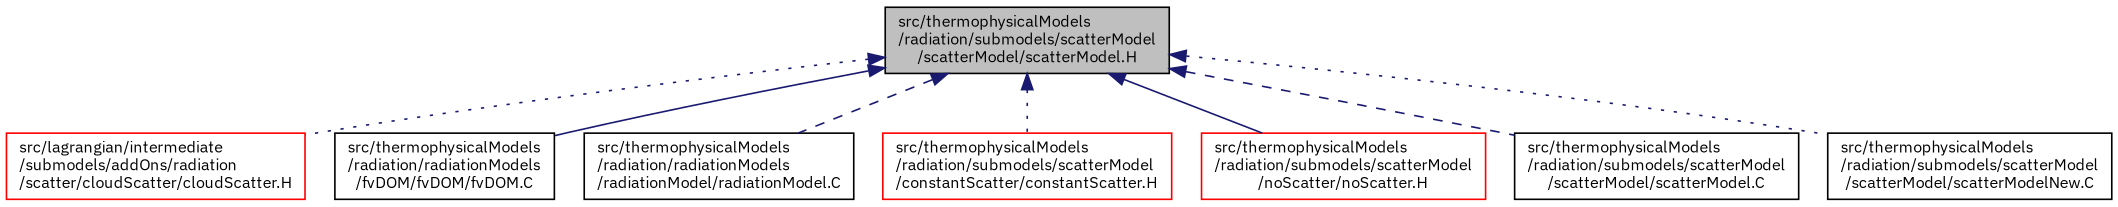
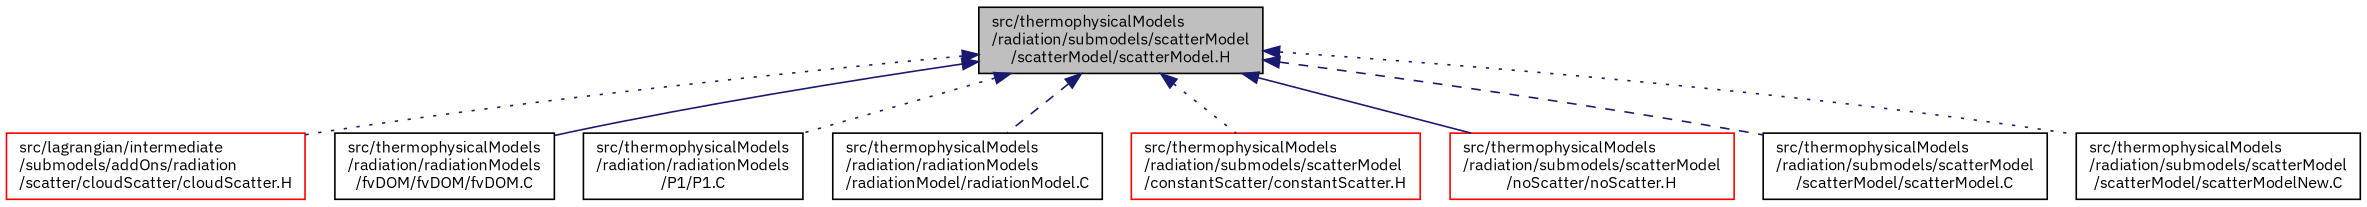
none -> (693, 166)
